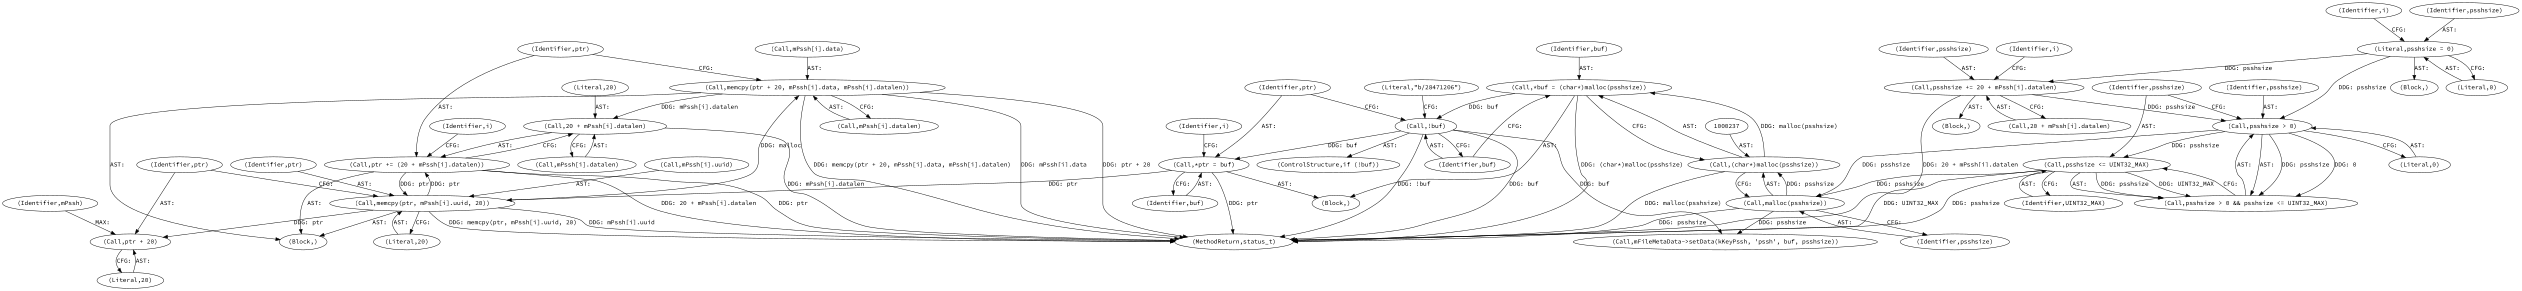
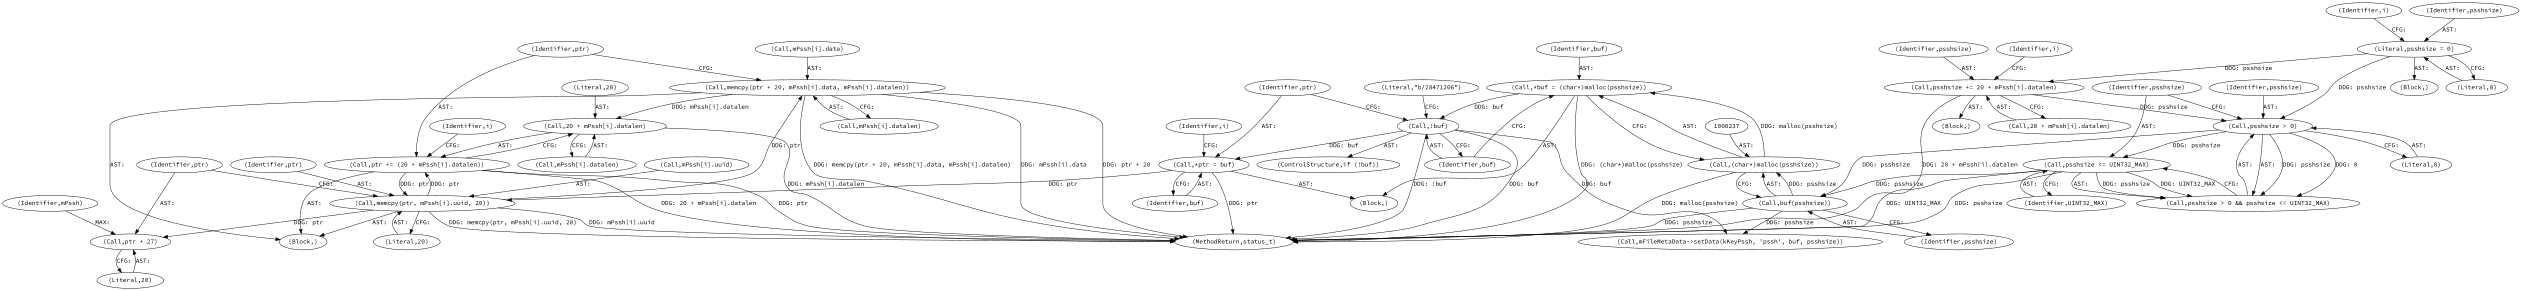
(781, 146) -> (786, 146)
(1785, 203) -> (1795, 203)
(130, 242) -> (130, 242)
